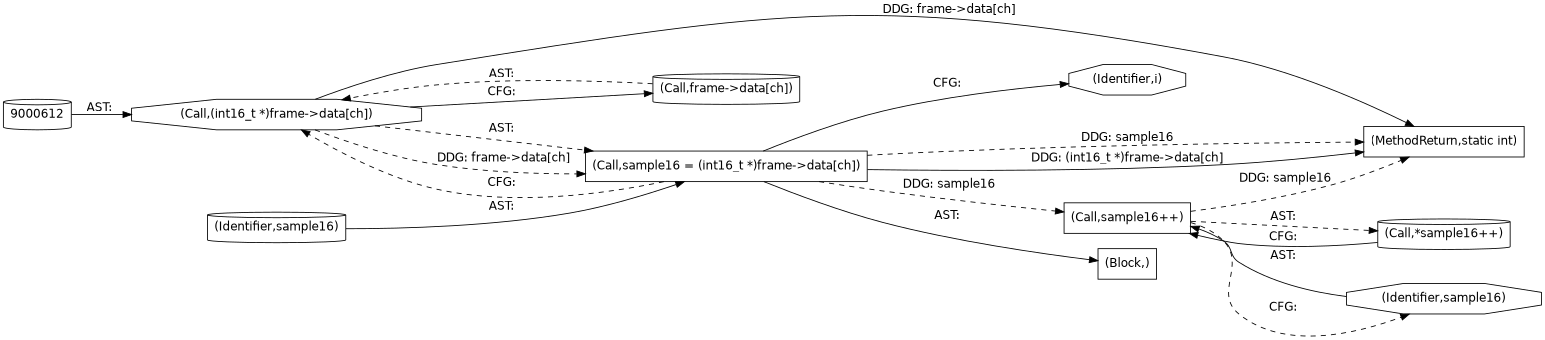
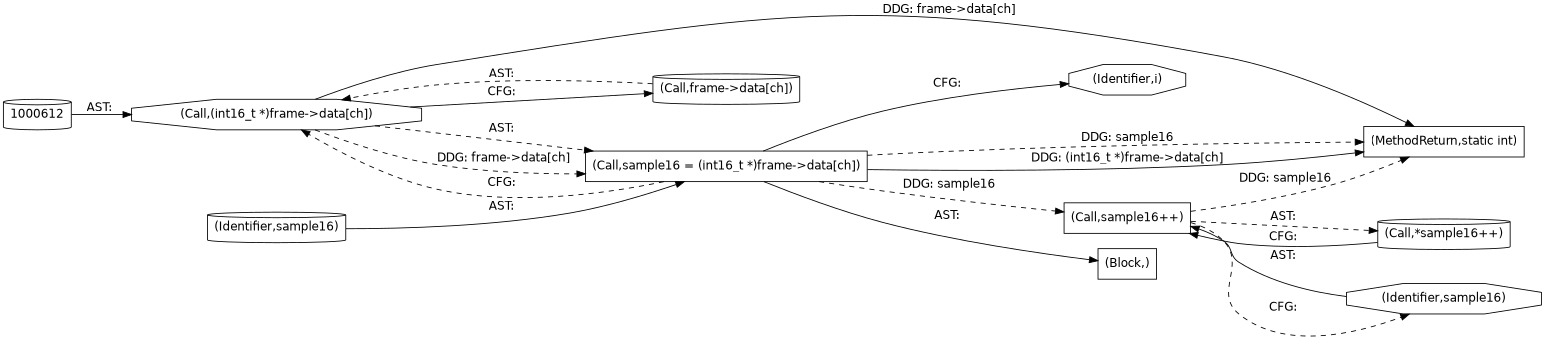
(37, 115) -> (37, 115)
